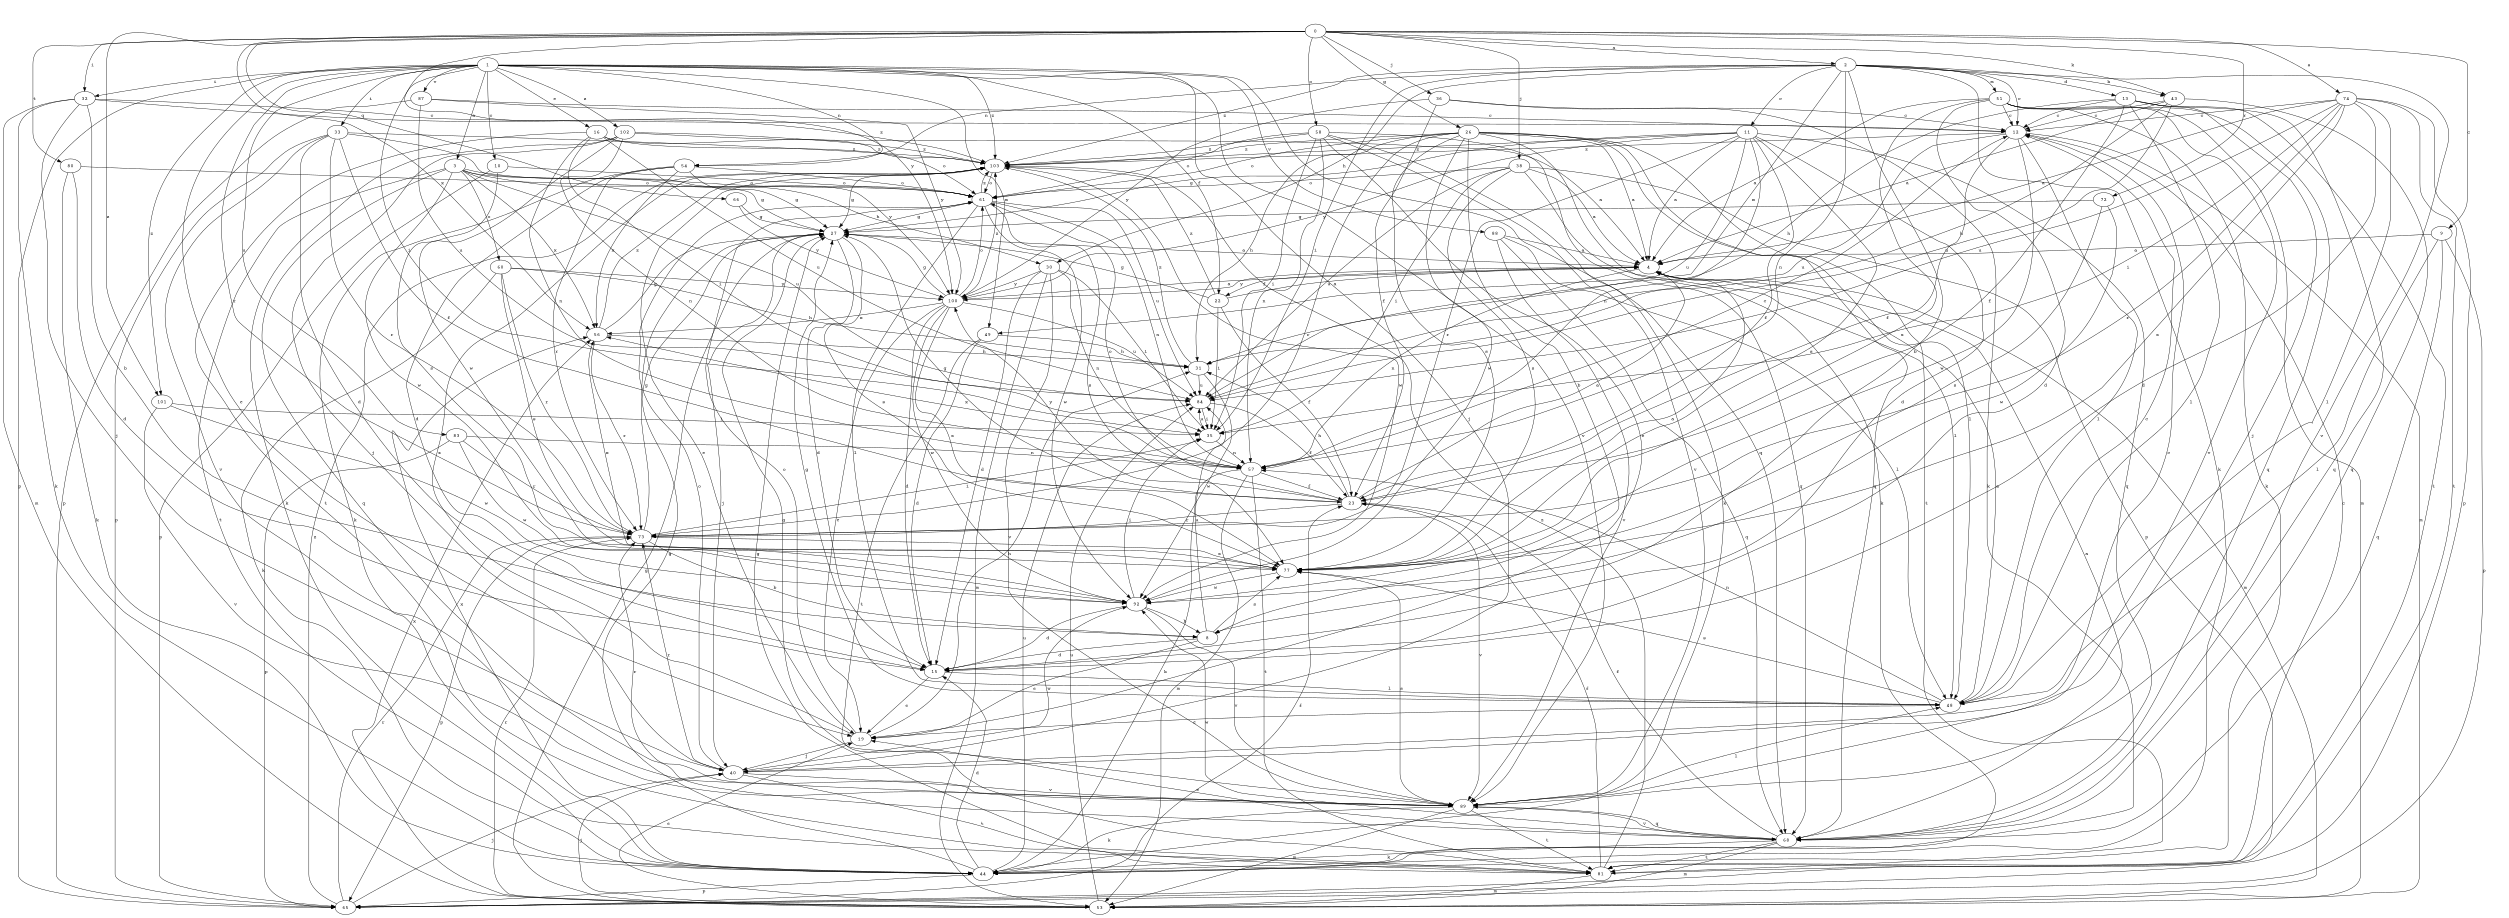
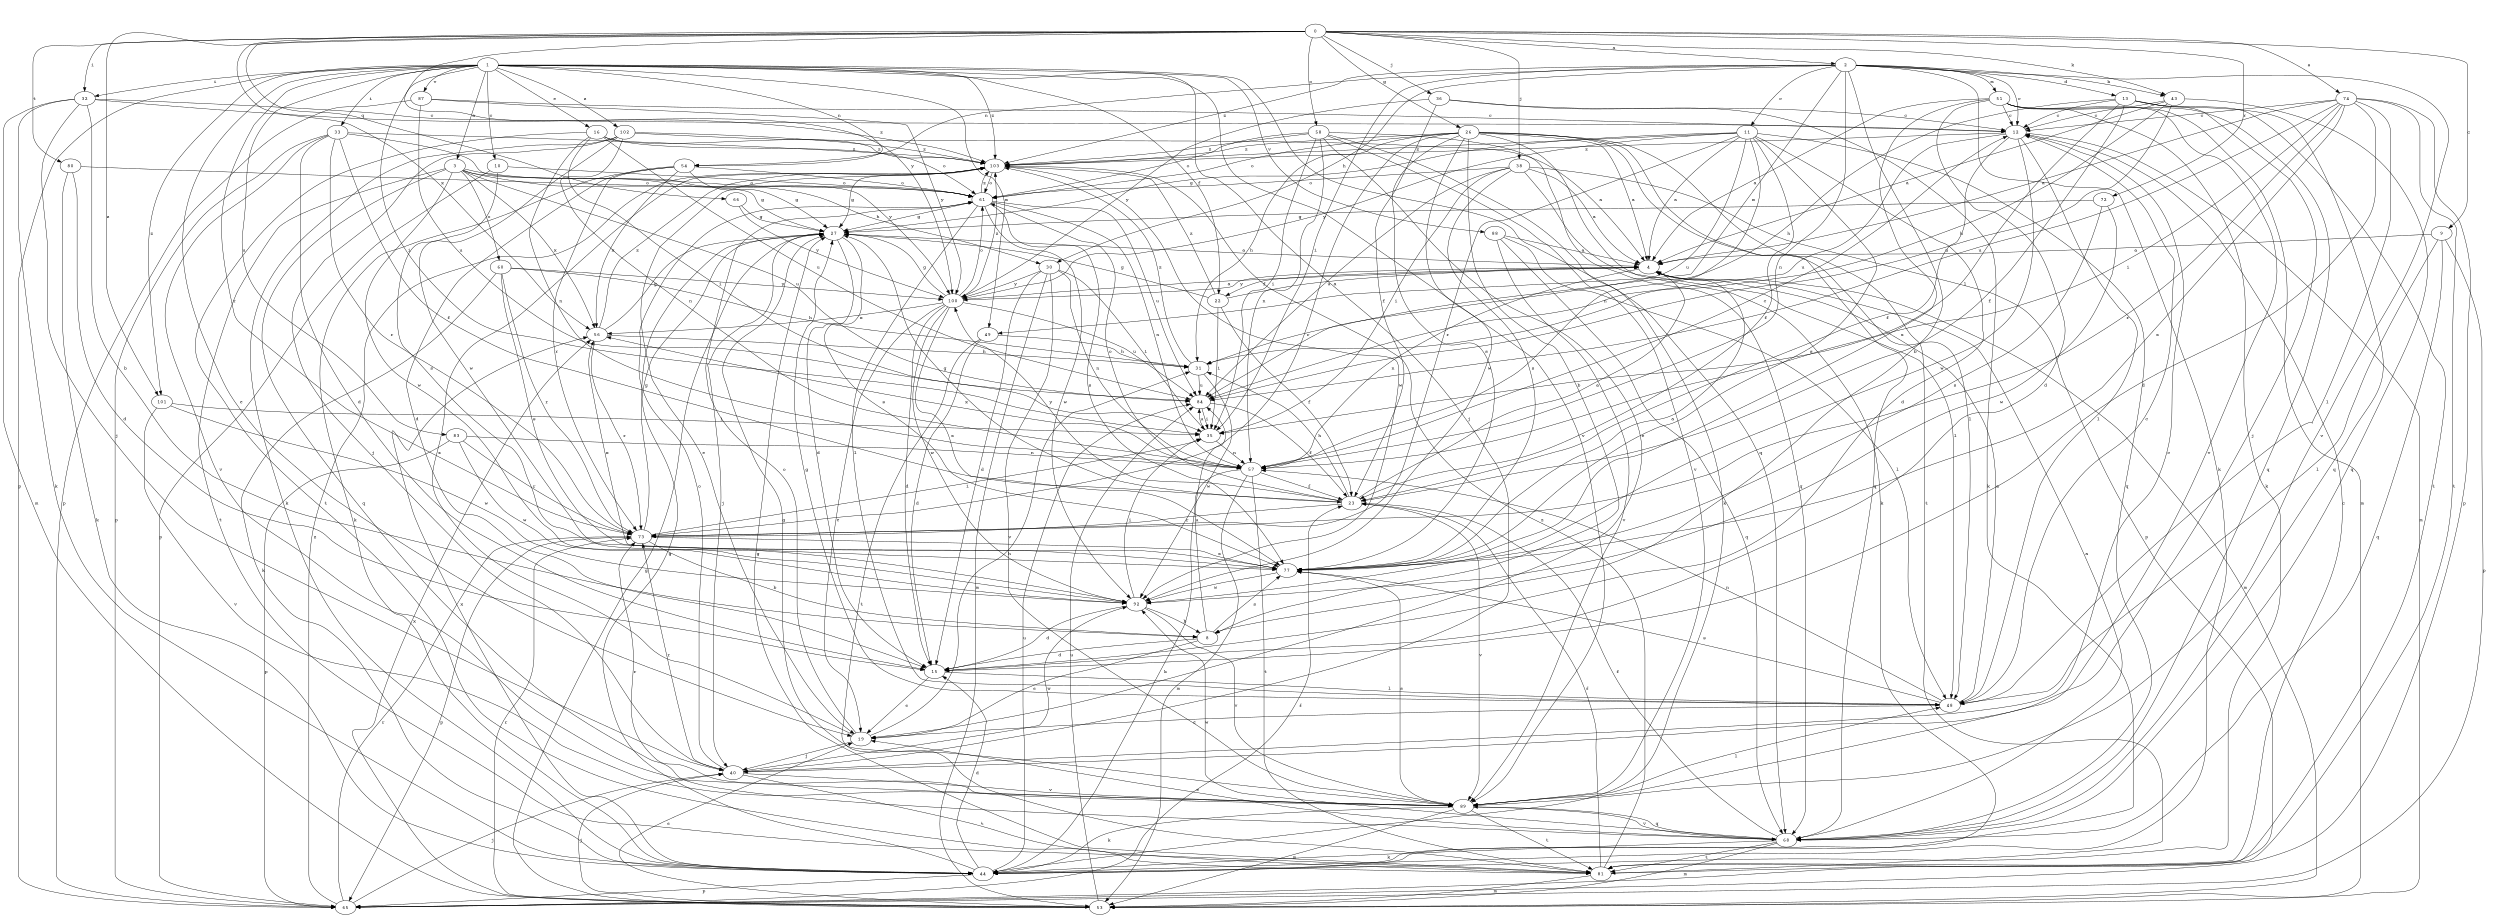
(2165, 424) -> (1762, 368)
